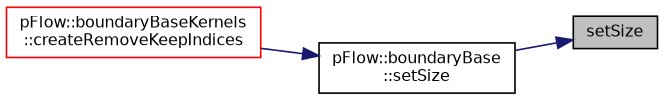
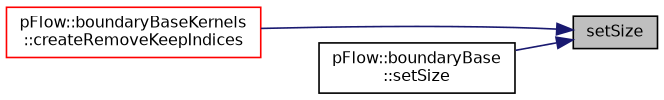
(282, 51) -> (409, 26)
